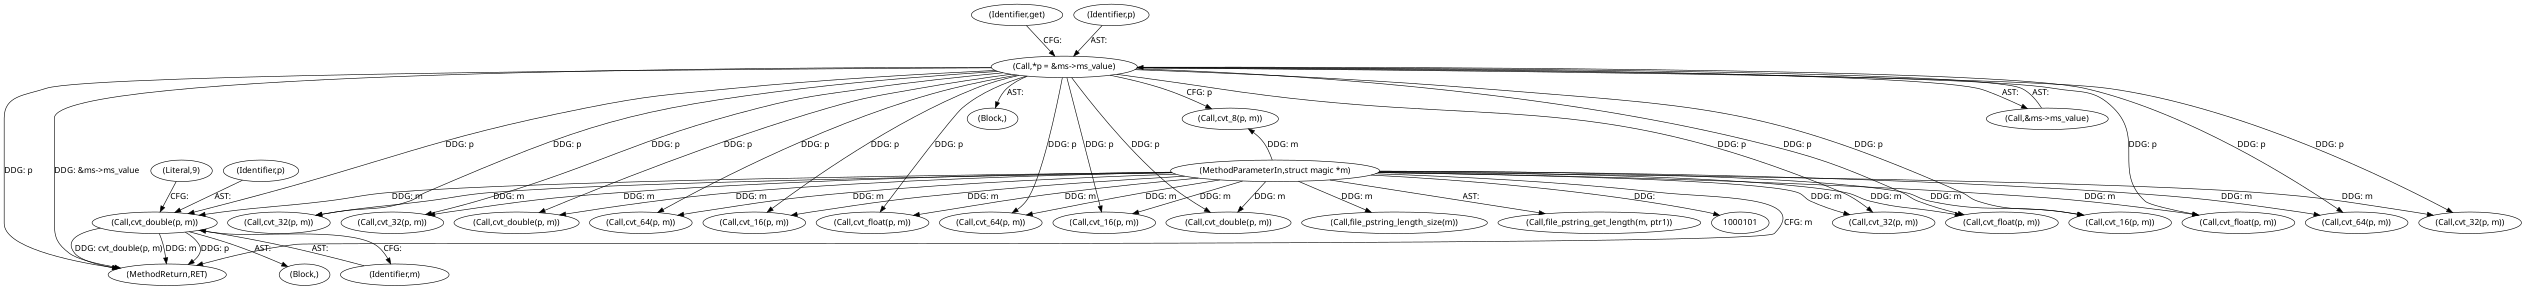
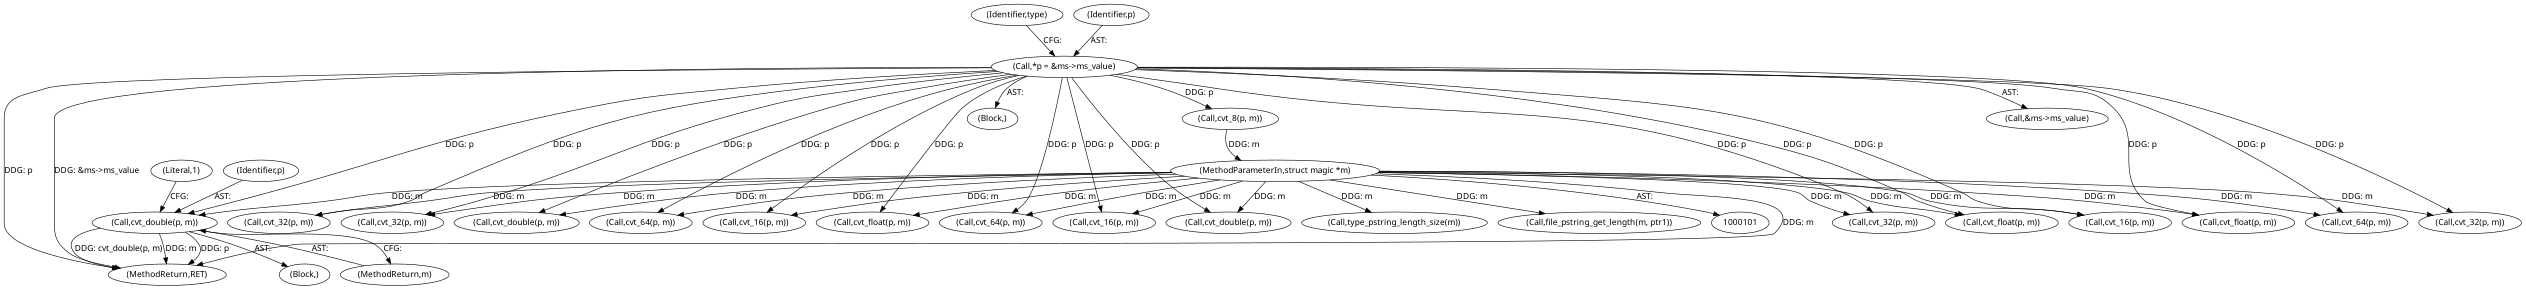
(1017, 15) -> (1017, 15)
(1597, 70) -> none
(1199, 93) -> (1199, 93)
(1265, 145) -> (1227, 145)
(182, 171) -> (182, 171)
(1472, 197) -> (1472, 197)
(1646, 197) -> (1646, 197)
(1395, 223) -> (1395, 223)
(1798, 223) -> (1798, 223)
(395, 275) -> (395, 275)
